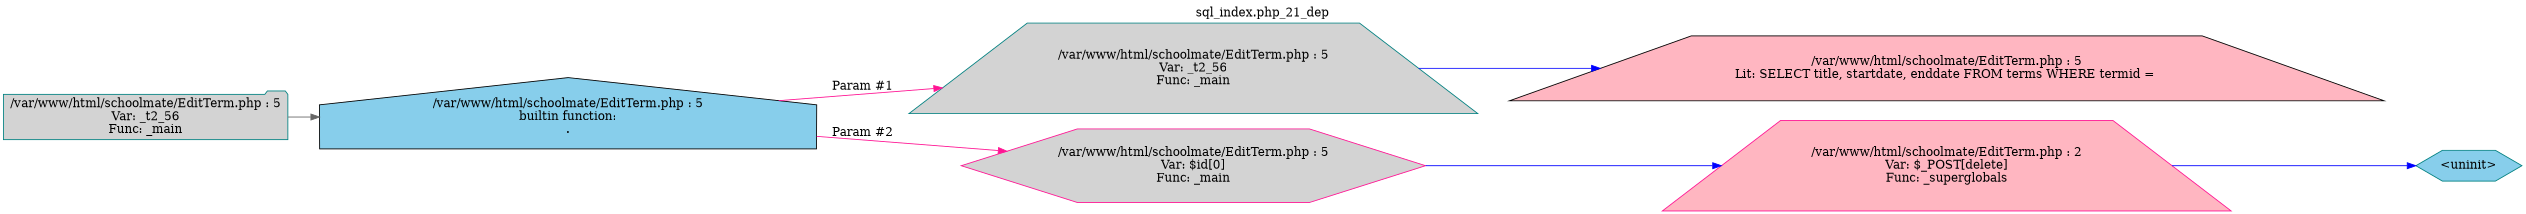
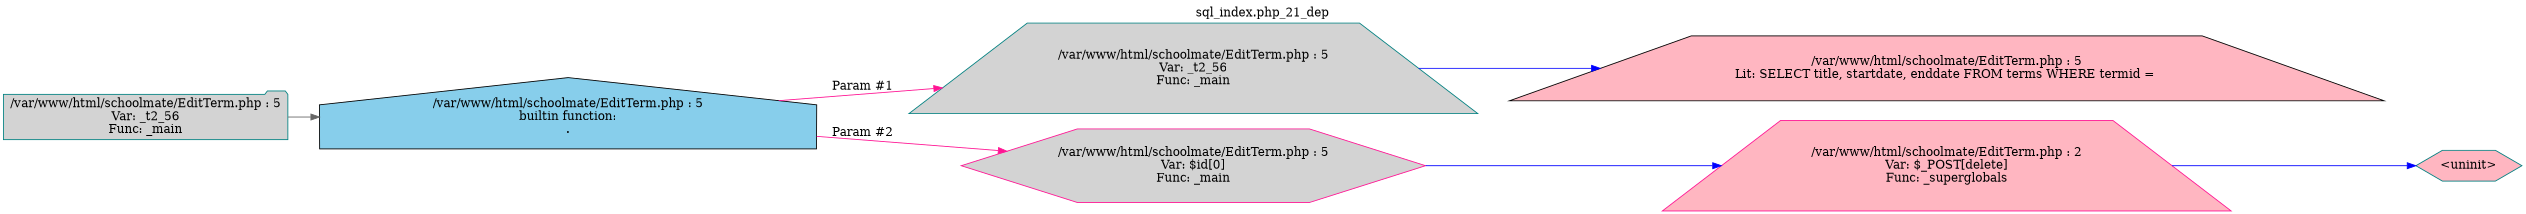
(2469, 166) -> (2469, 166)
